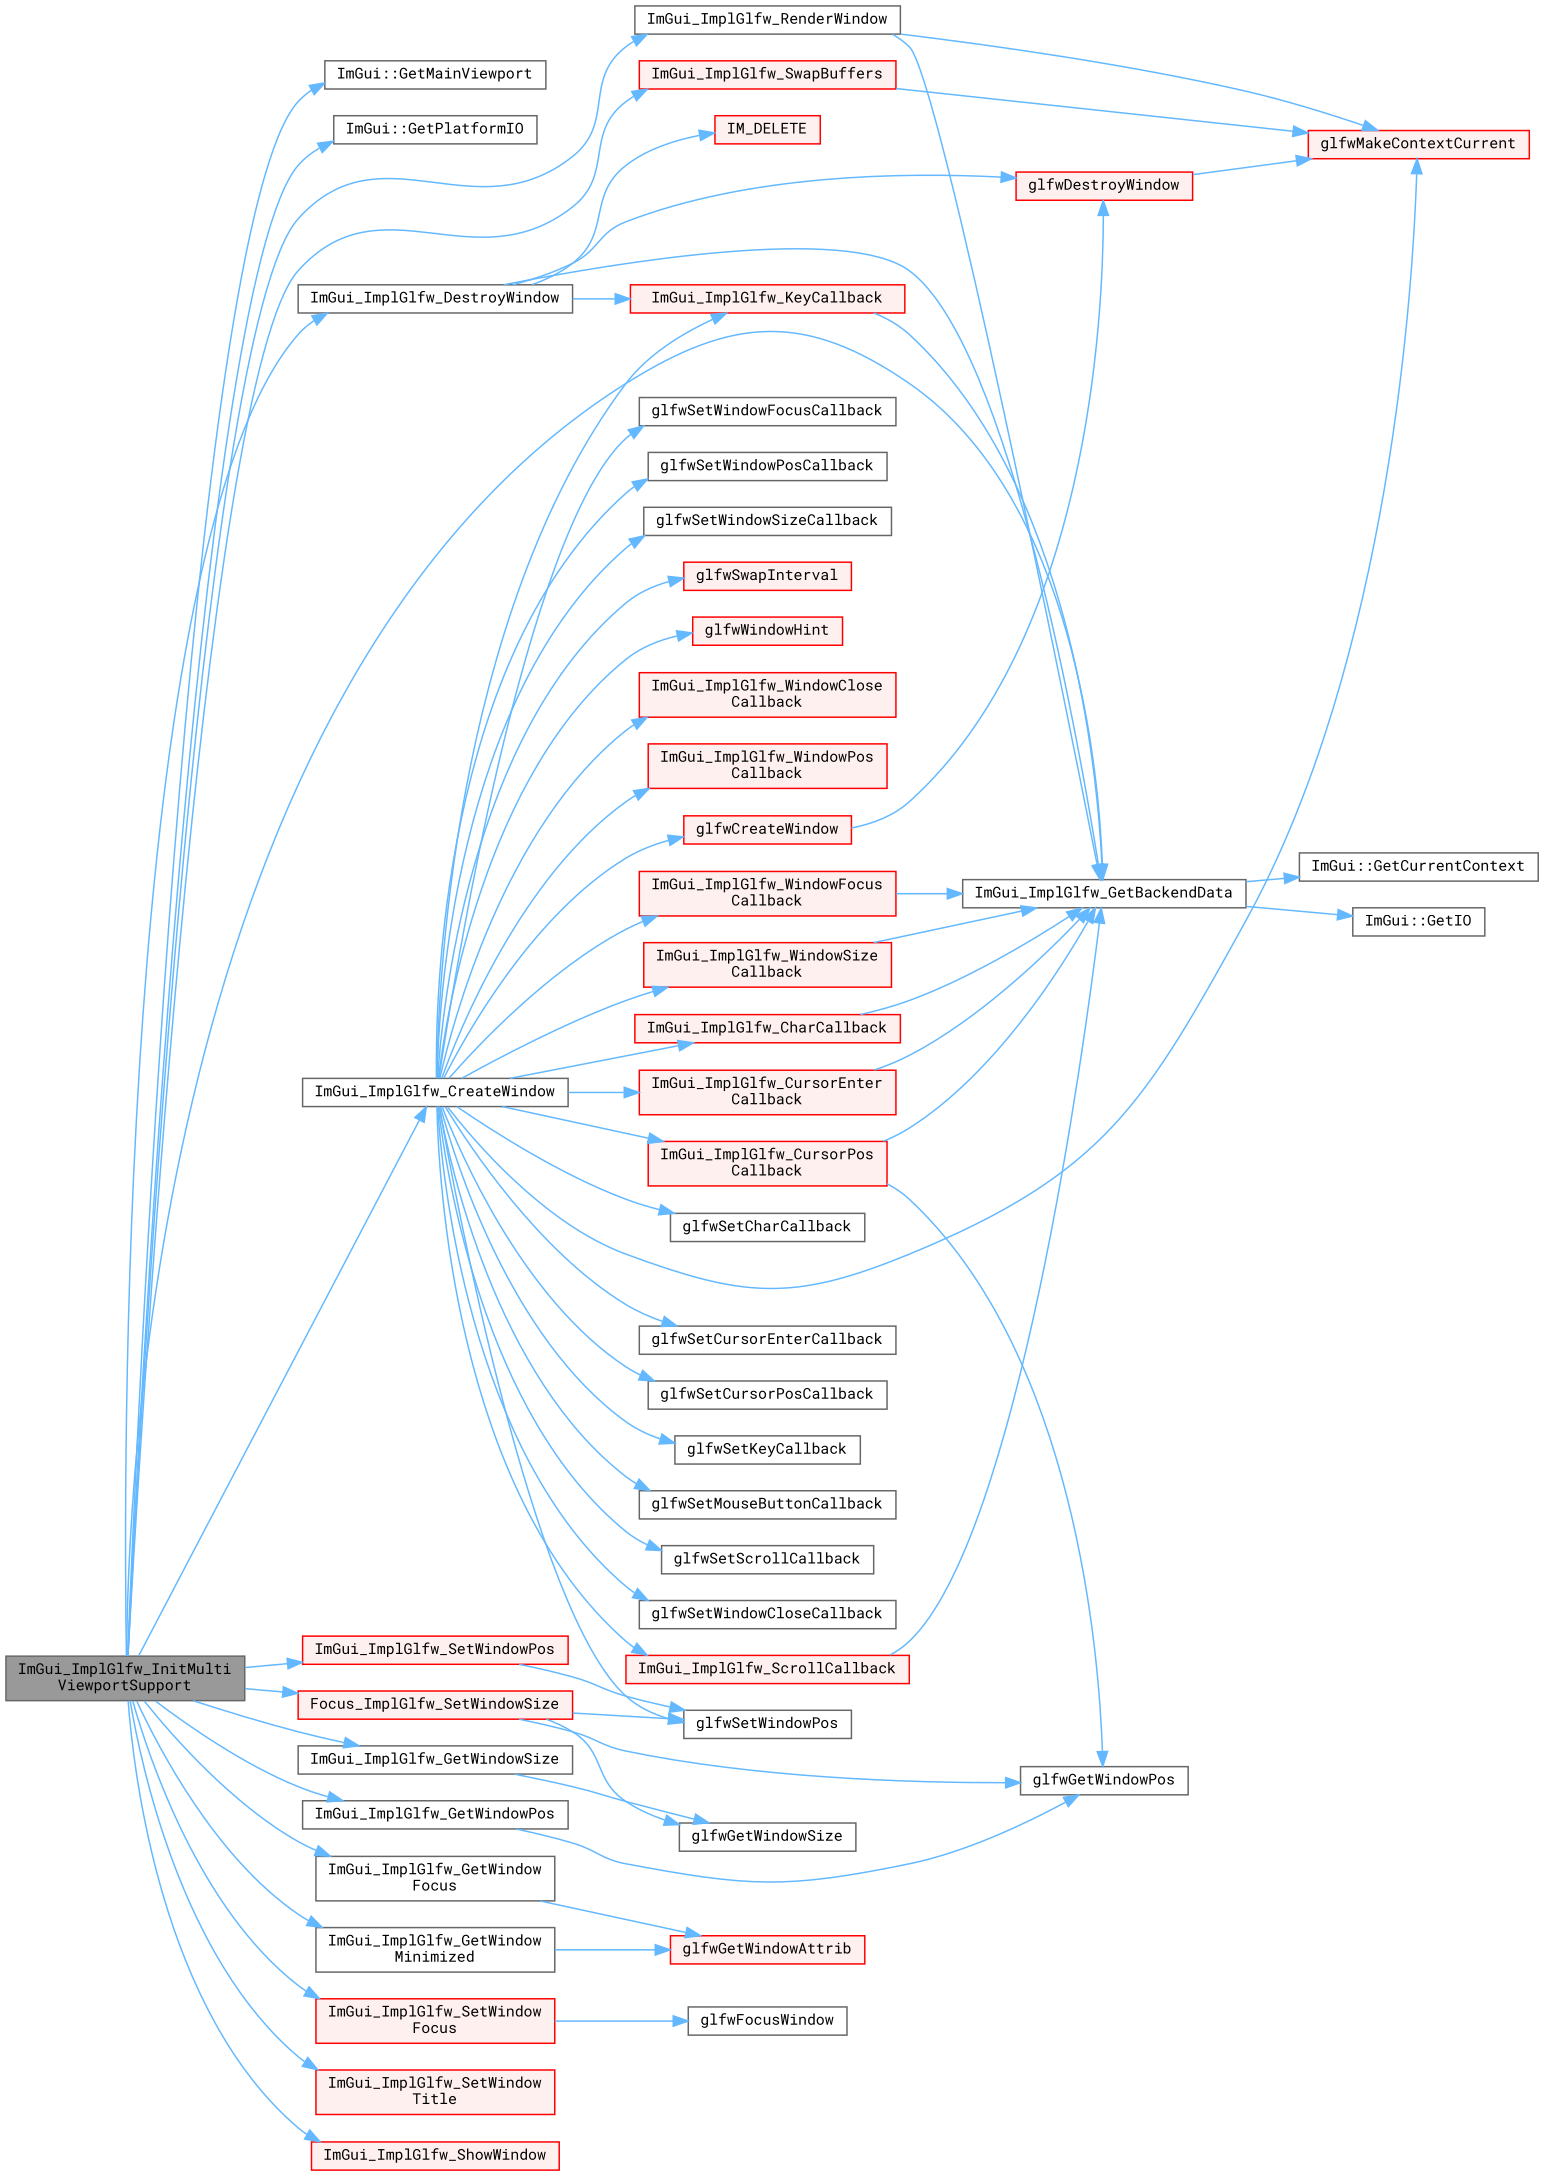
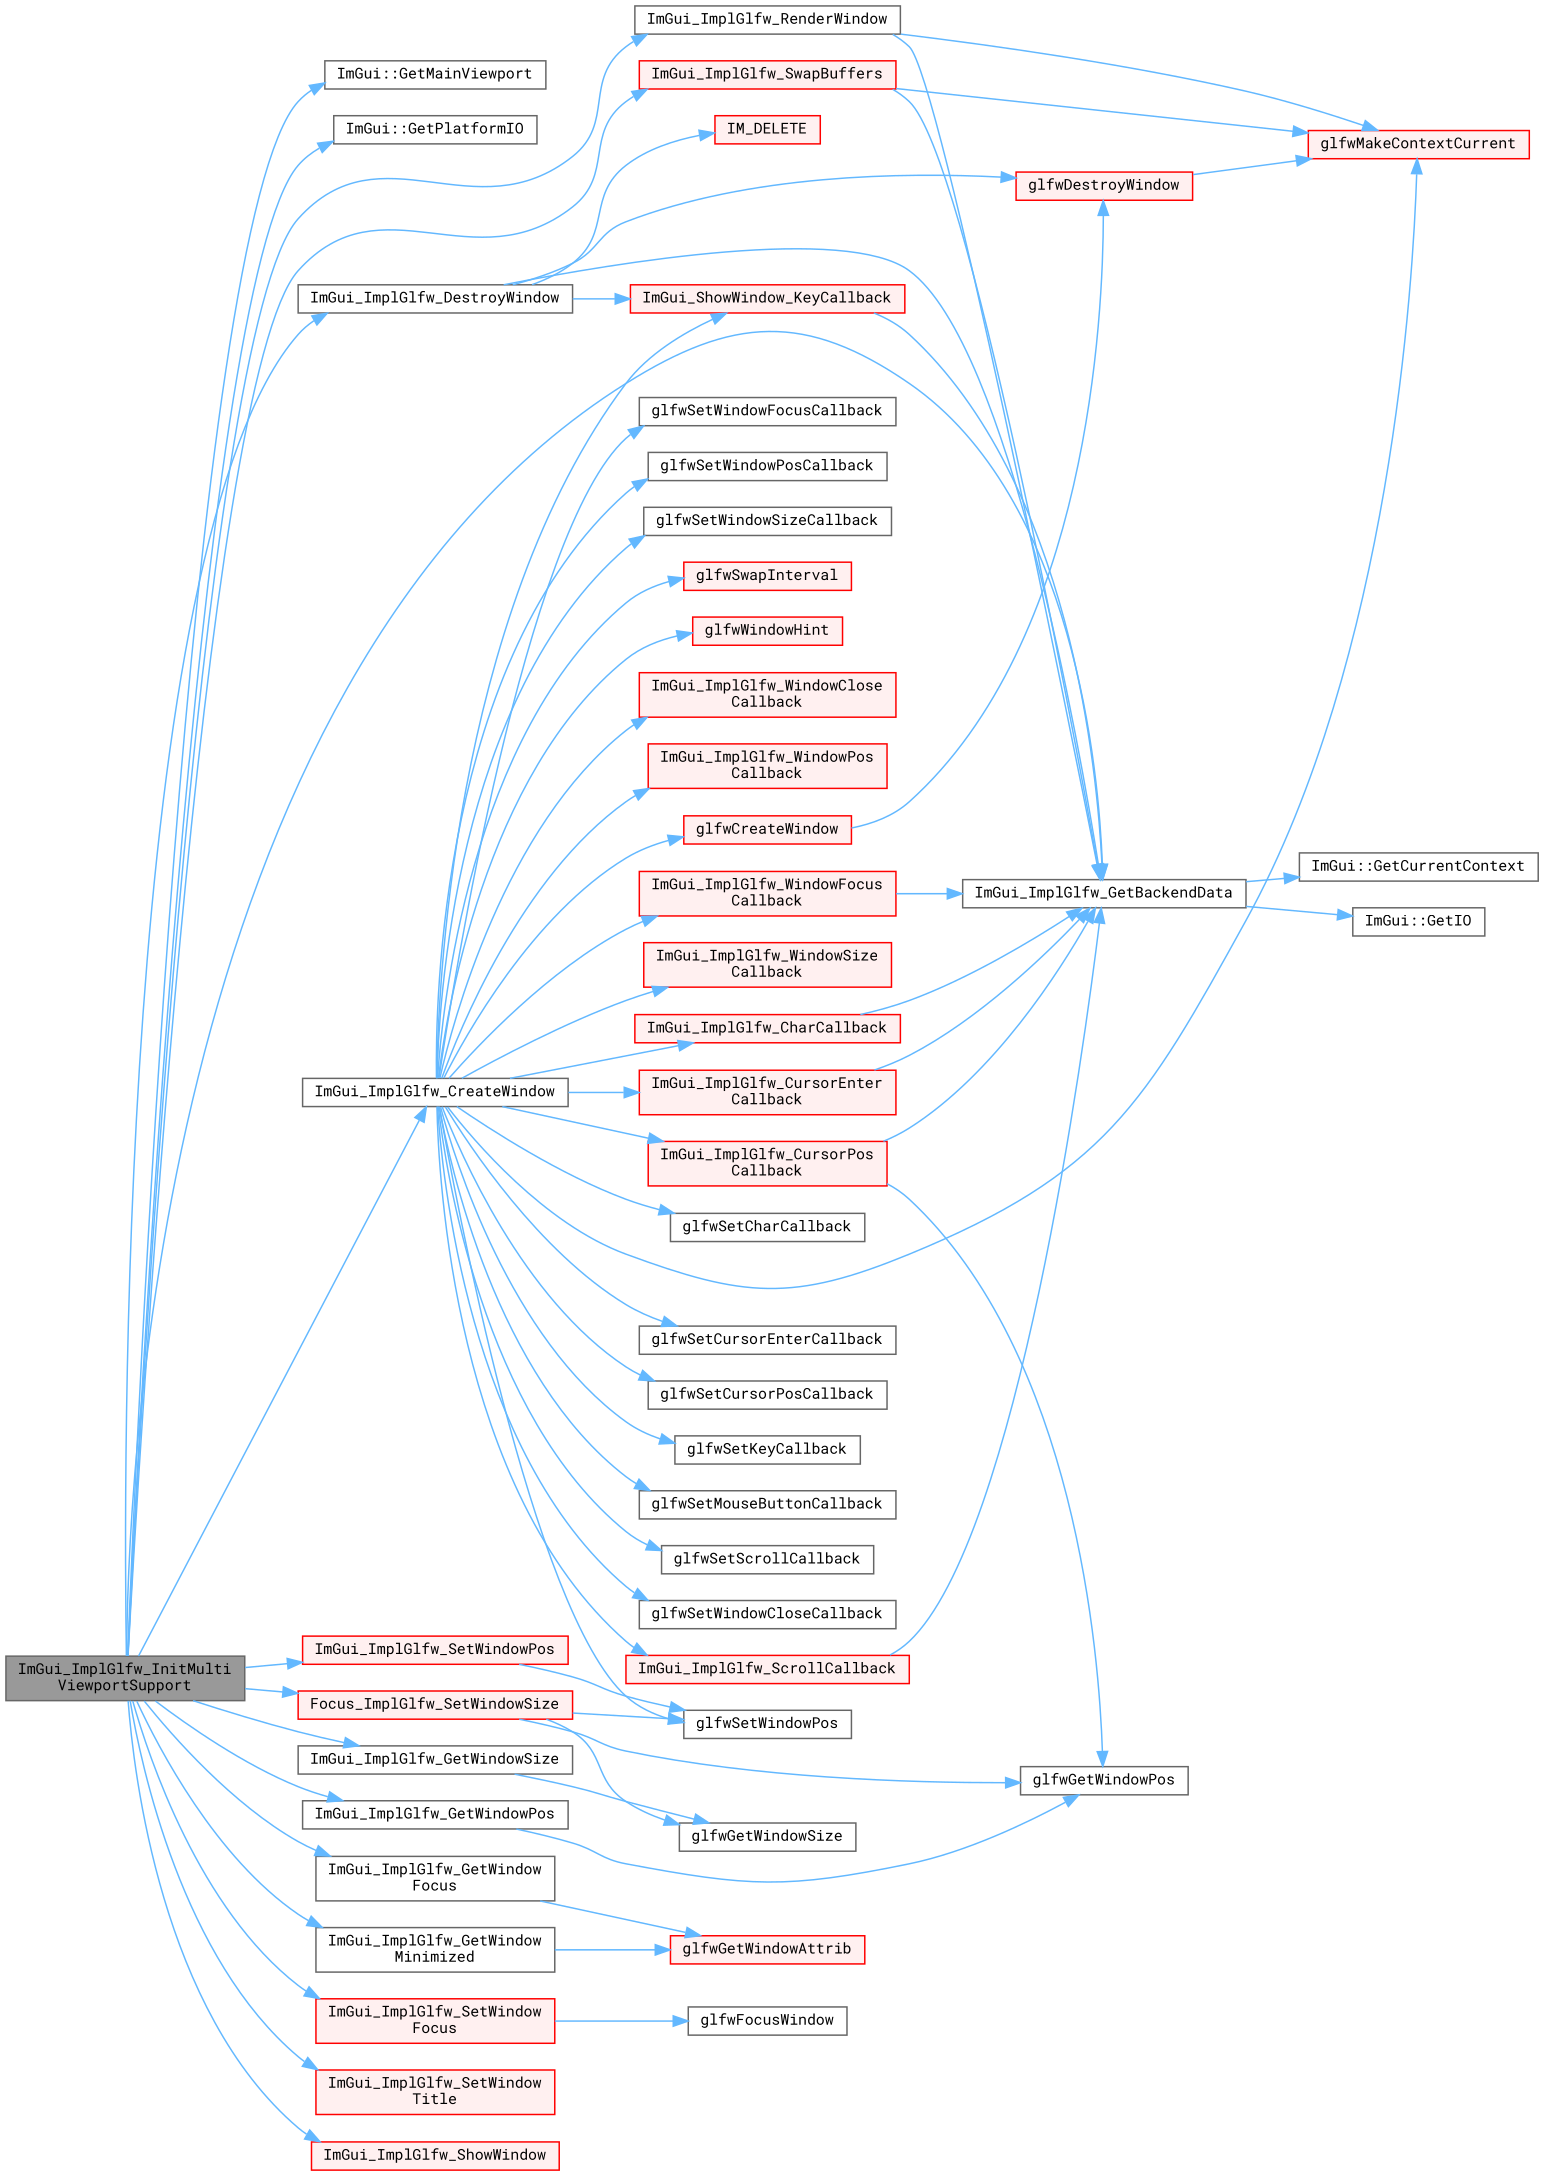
(768, 299) -> (768, 299)
(948, 927) -> (1019, 468)
